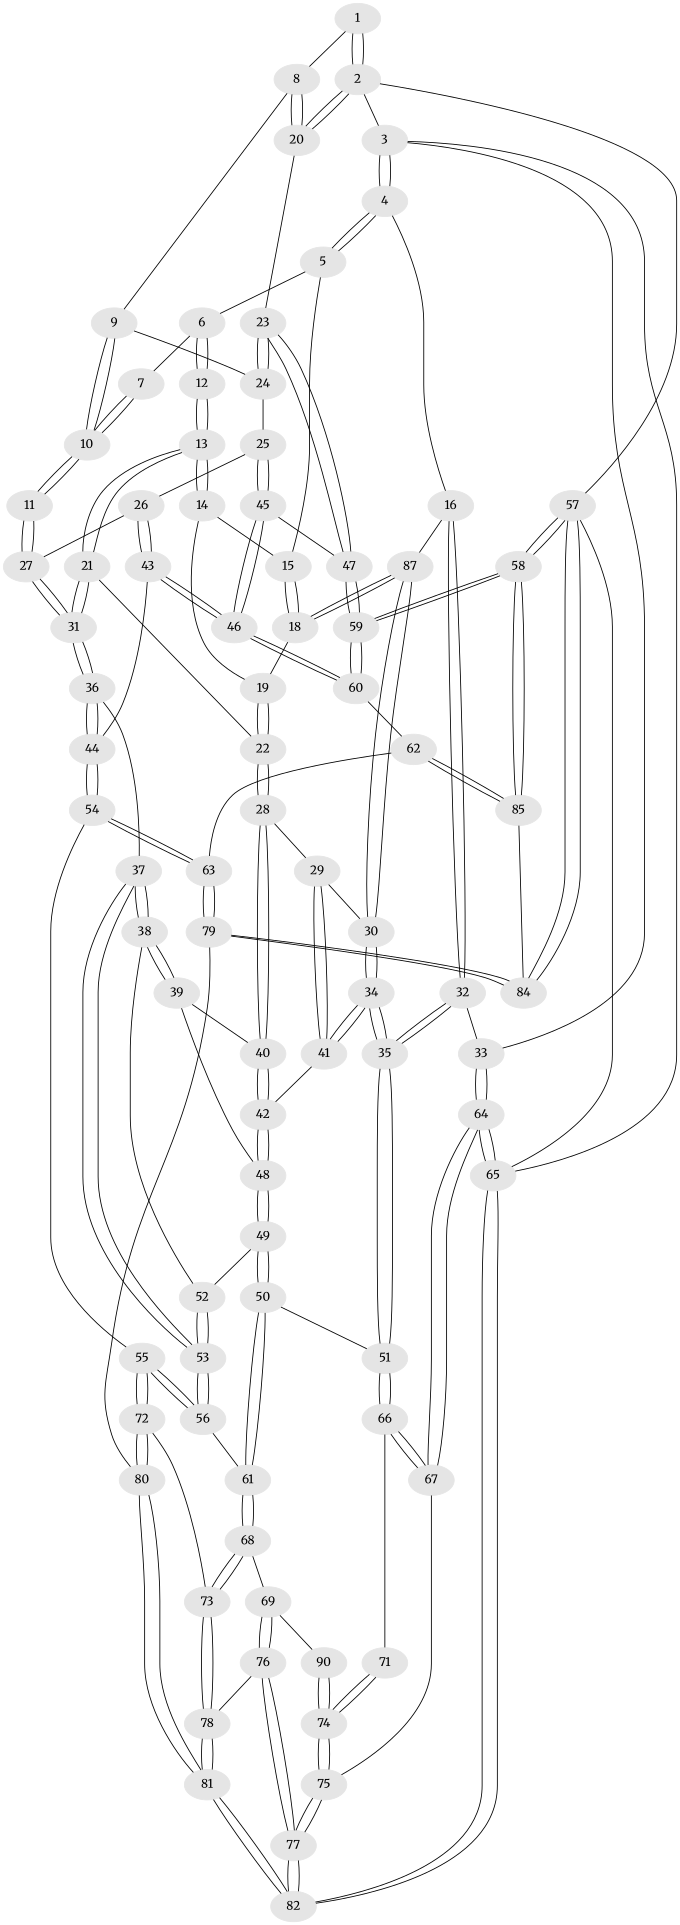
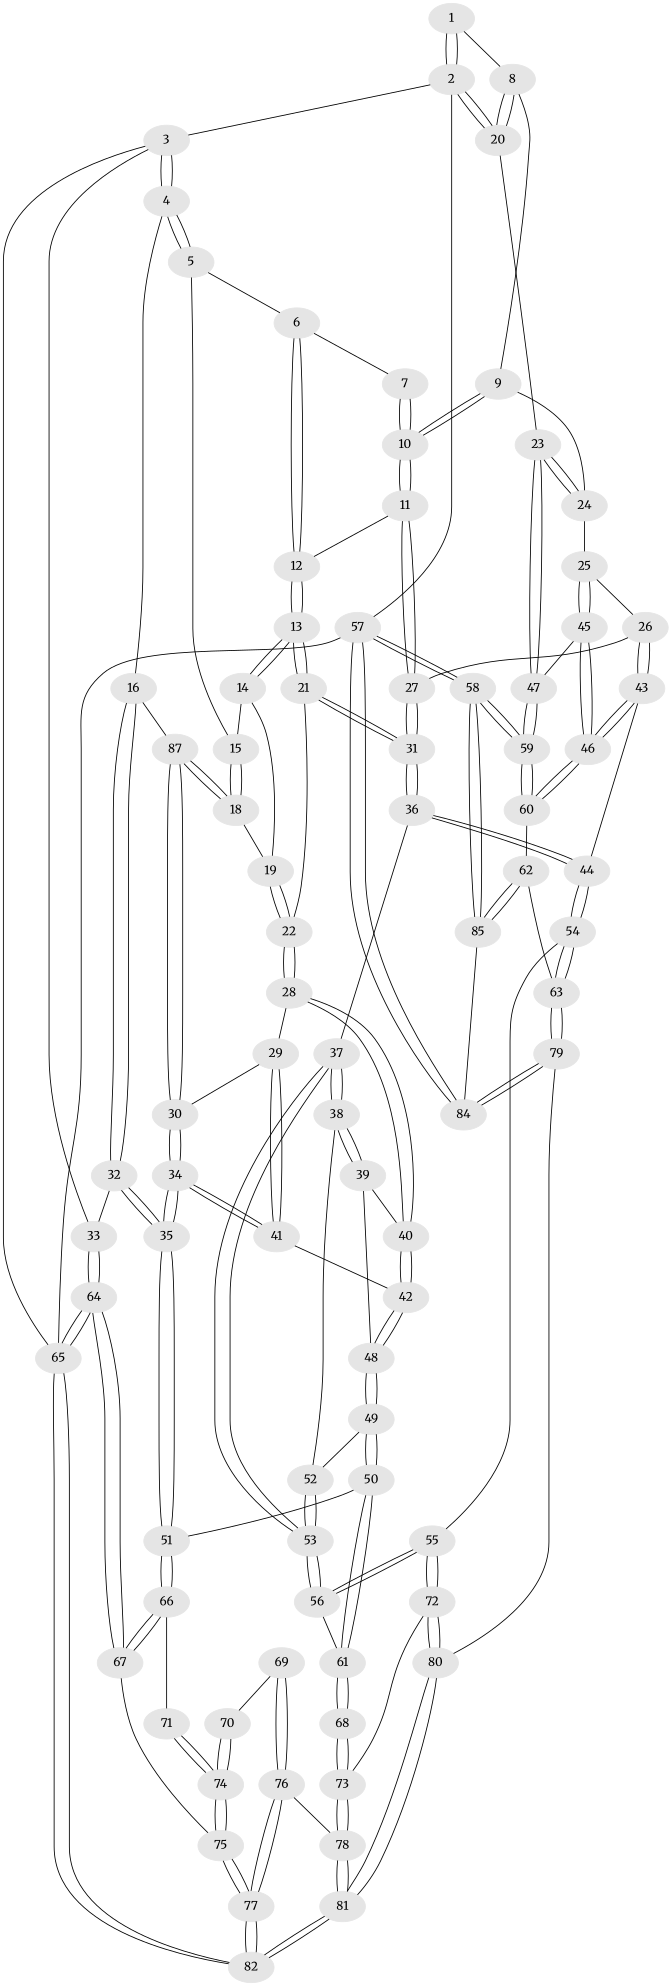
none -> (351, 536)
(258, 1572) -> none
(324, 1663) -> (228, 1724)
